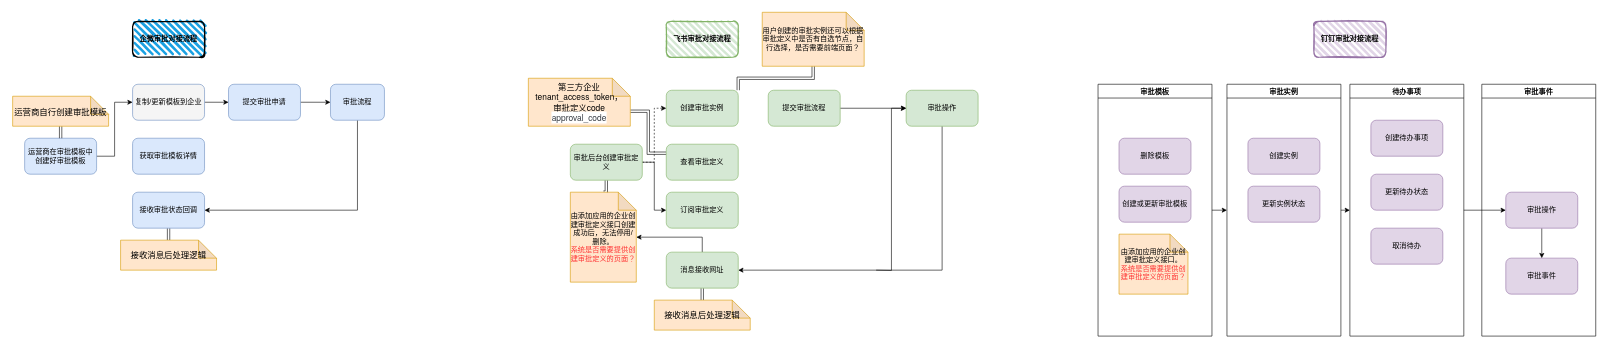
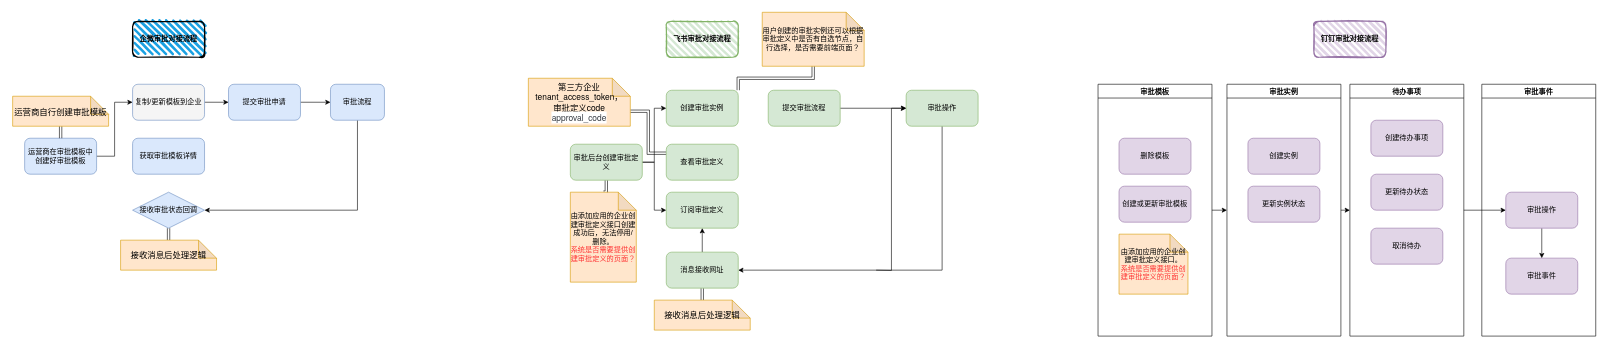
(654, 131) -> (654, 131)
(168, 210) -> (168, 210)
(641, 237) -> (702, 233)
